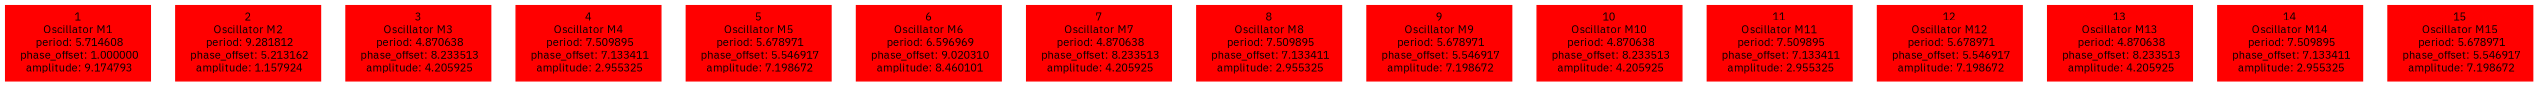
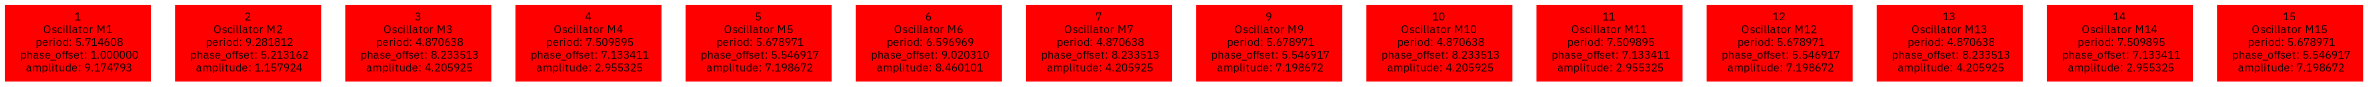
(1269, 43) -> none
